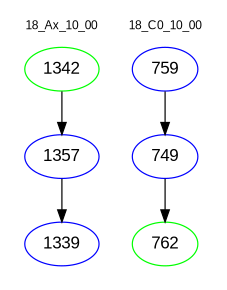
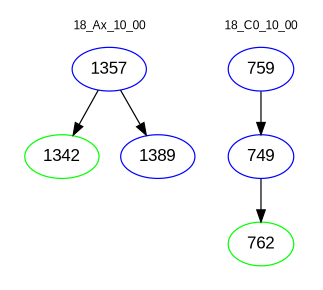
(62, 107) -> (89, 107)
(62, 244) -> (158, 157)
